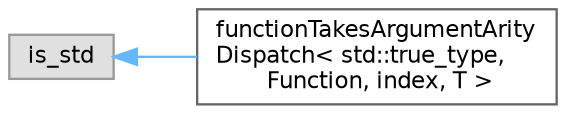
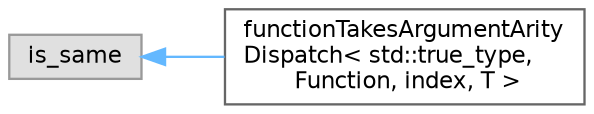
(61, 57) -> (75, 57)
